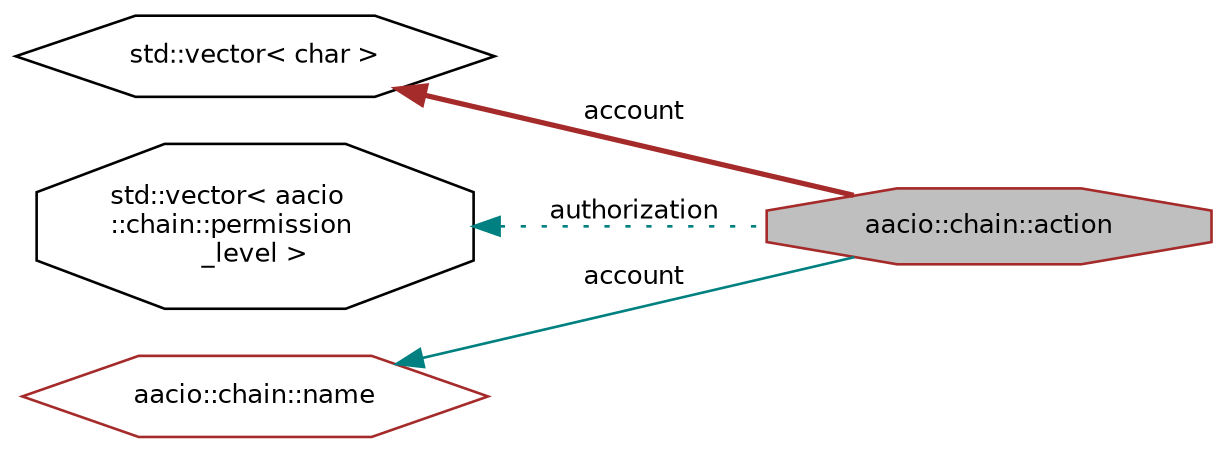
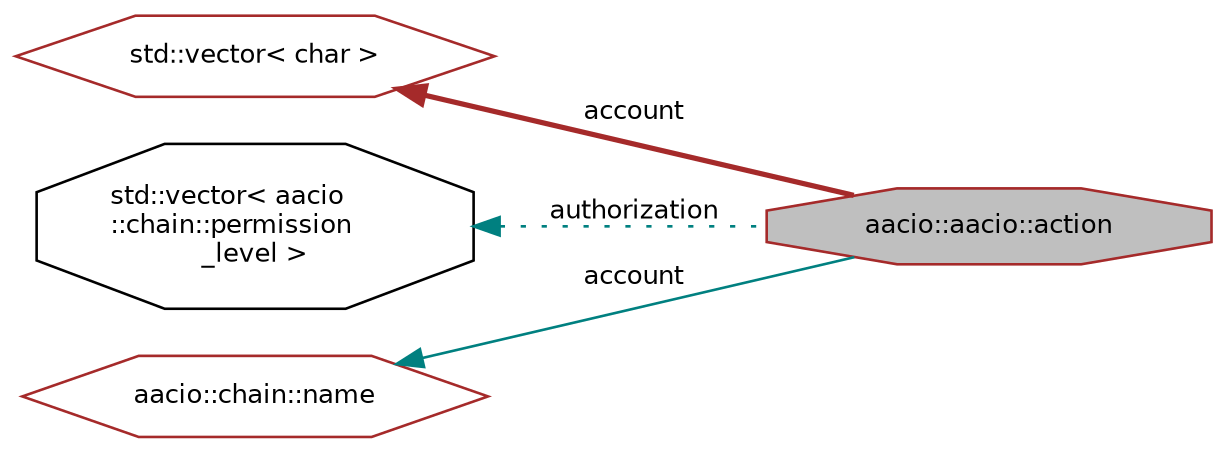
(255, 56) -> (255, 56)
(989, 226) -> (989, 226)
